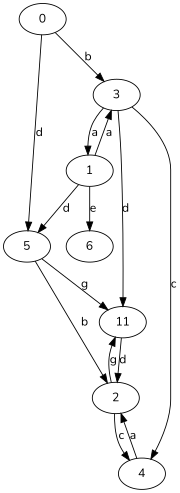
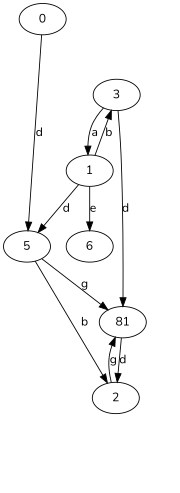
(77, 54) -> none
(109, 133) -> (109, 133)
(123, 322) -> (123, 322)
(142, 474) -> none
